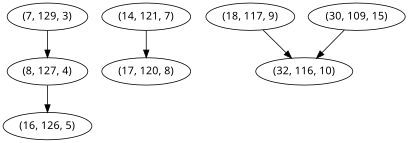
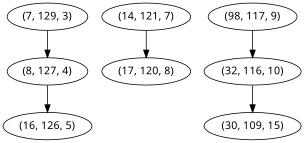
(250, 17) -> (253, 17)
(333, 41) -> (253, 95)
